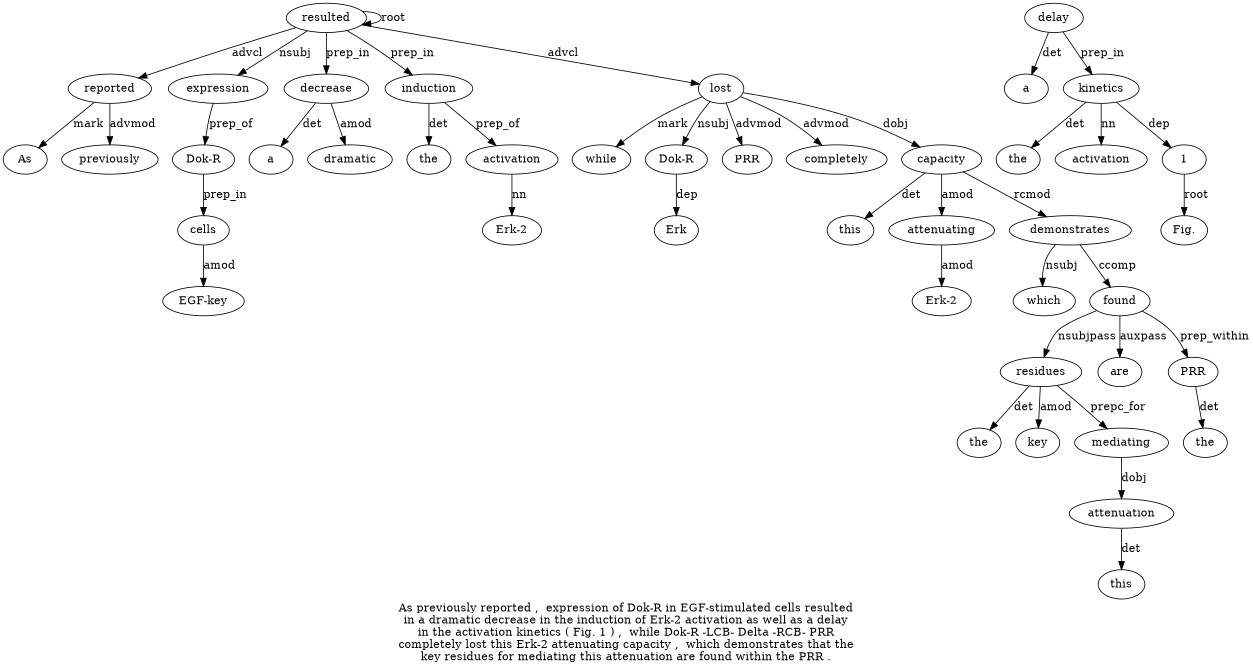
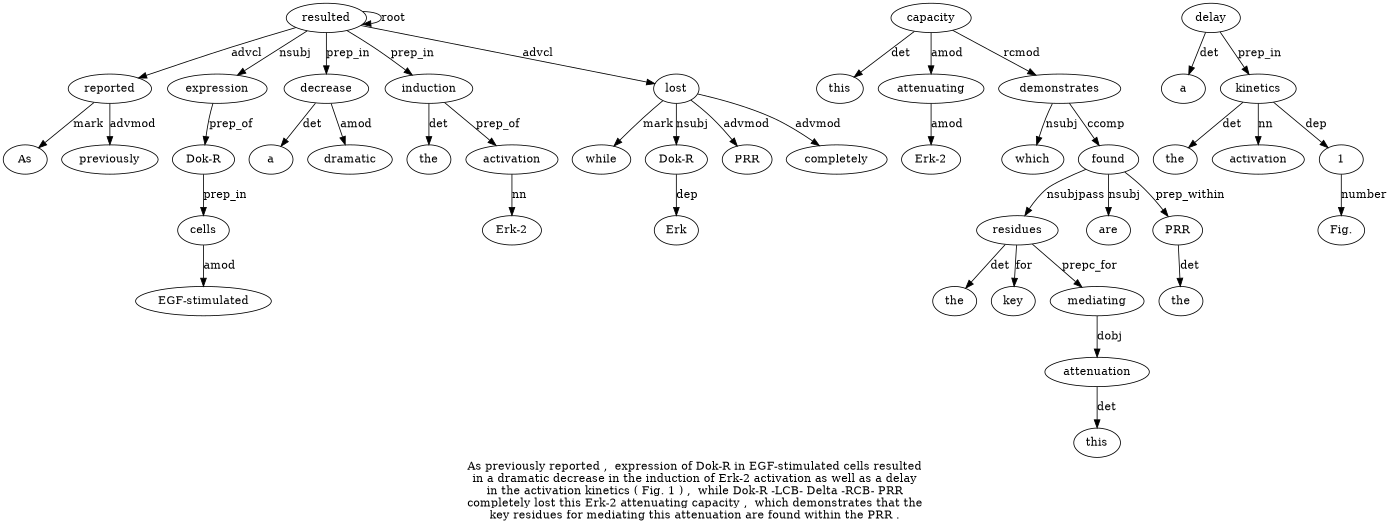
(830, 111) -> none
(1196, 195) -> (1364, 195)
(203, 301) -> (203, 301)
(1144, 337) -> (1125, 195)
(1056, 407) -> (1024, 266)
